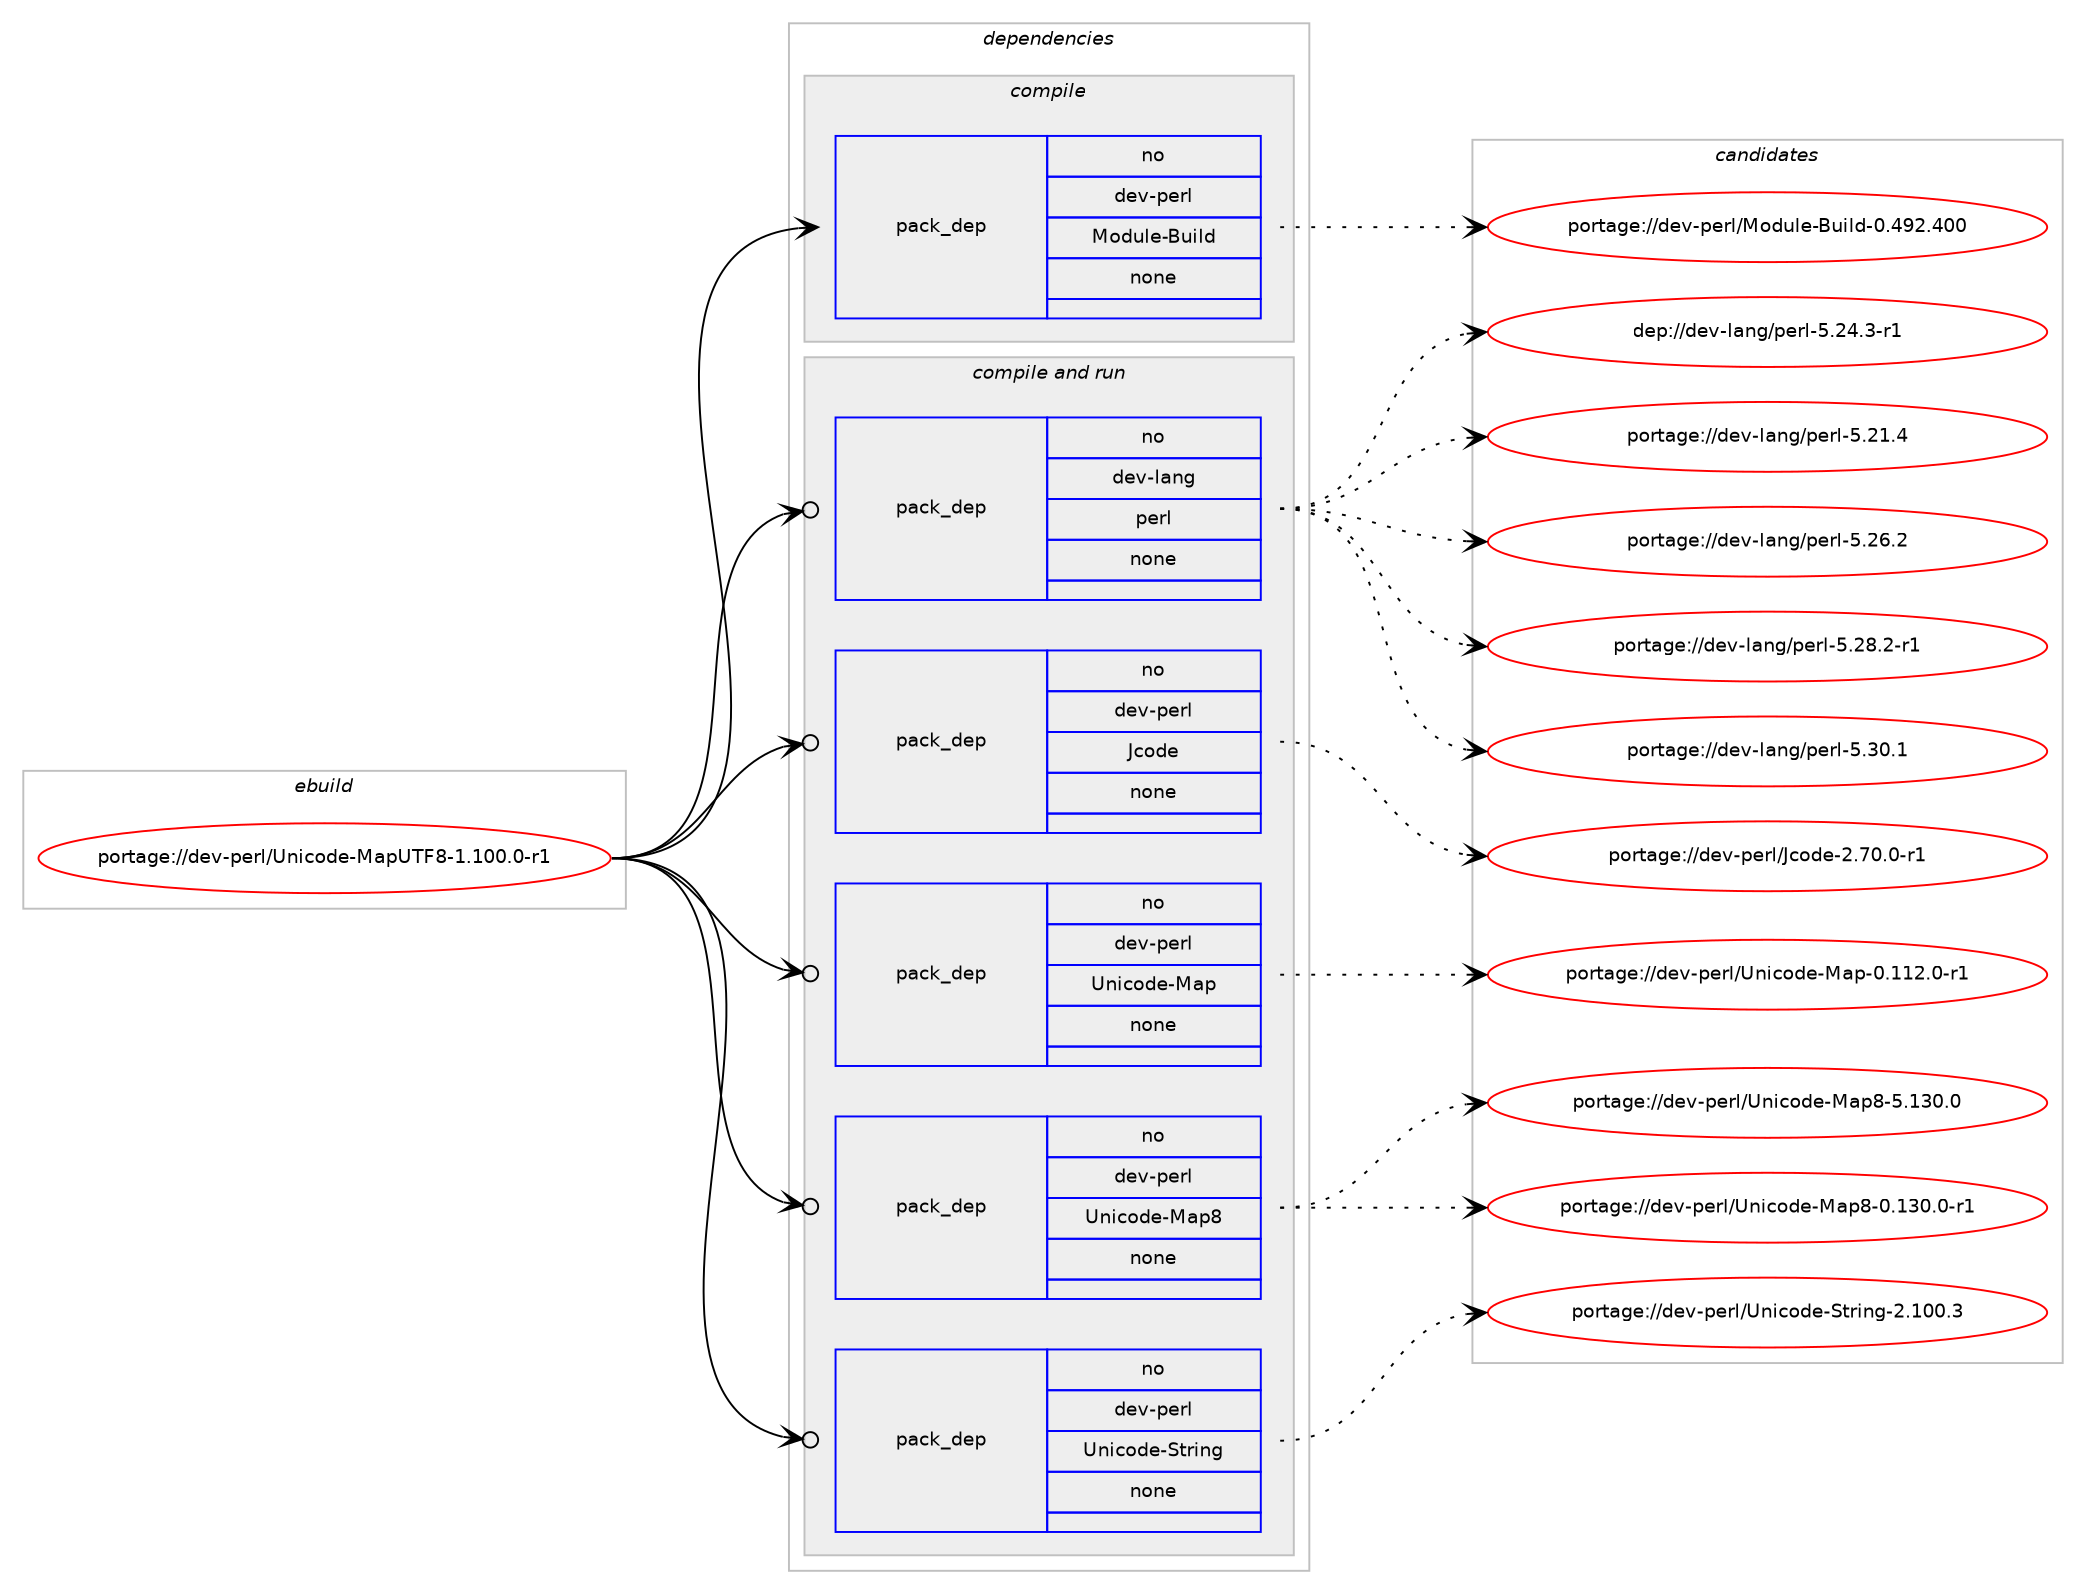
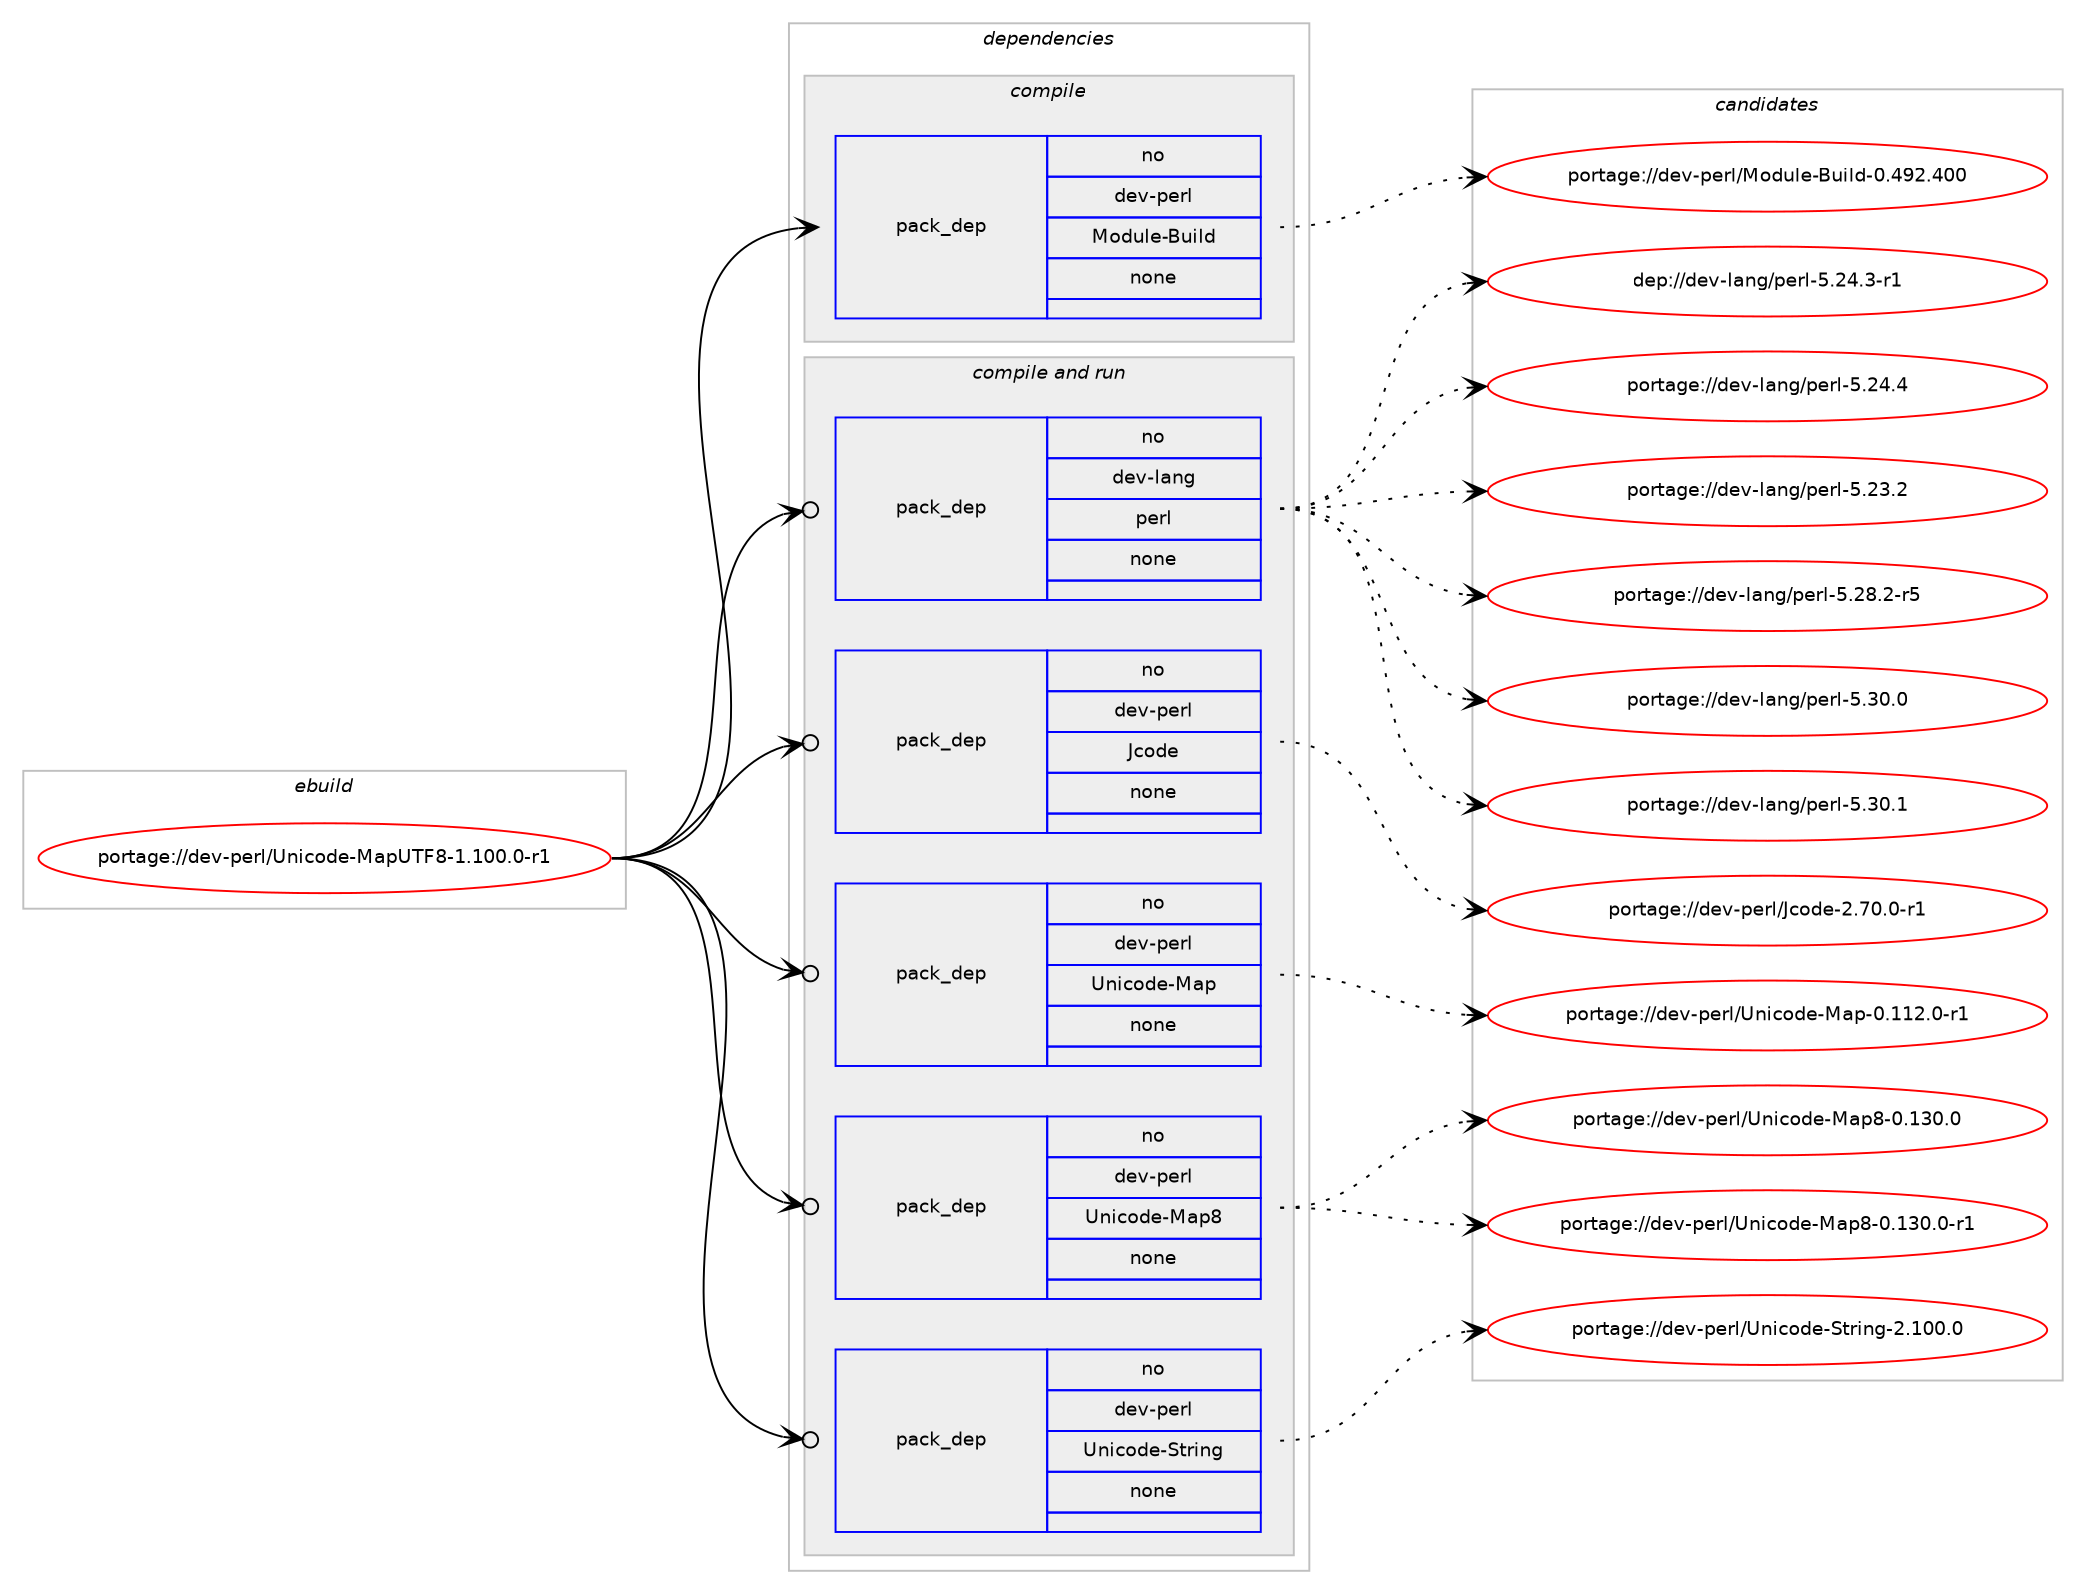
(1768, 437) -> (1768, 386)
(1768, 542) -> (1768, 491)
(1768, 647) -> (1768, 596)
none -> (1768, 701)
(1768, 1103) -> (1768, 1120)
(1768, 1313) -> (1768, 1330)
